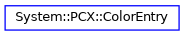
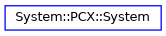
(92, 18) -> (83, 18)
